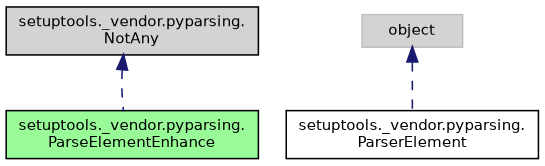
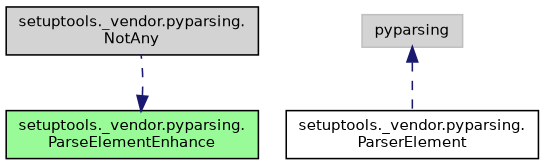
(412, 31) -> (412, 31)
(122, 91) -> (143, 75)
